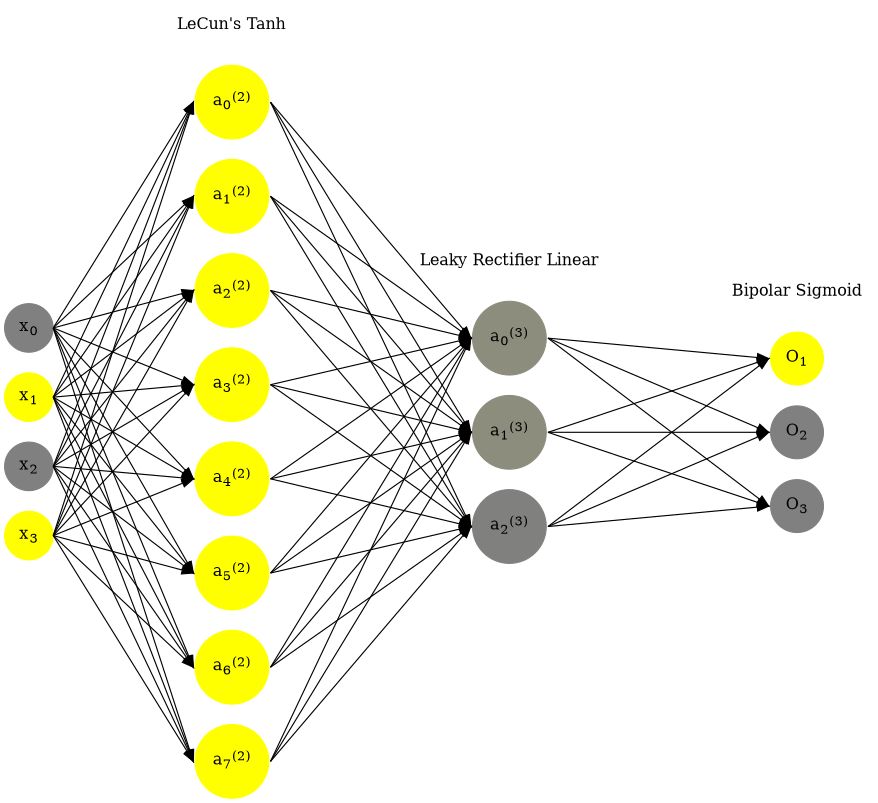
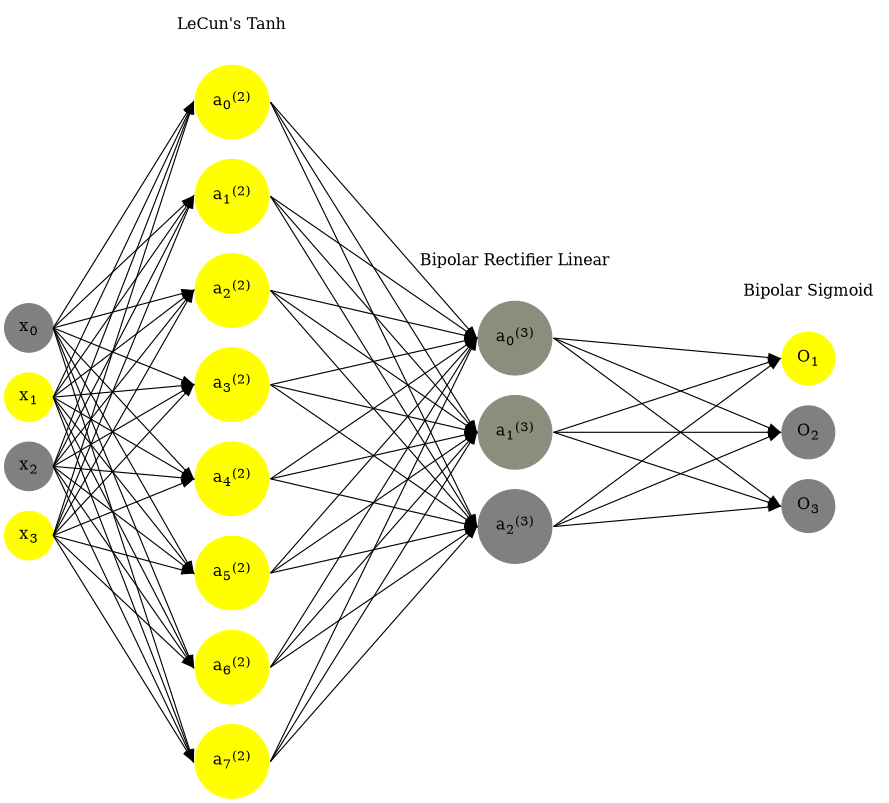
(509, 261) -> (515, 261)
